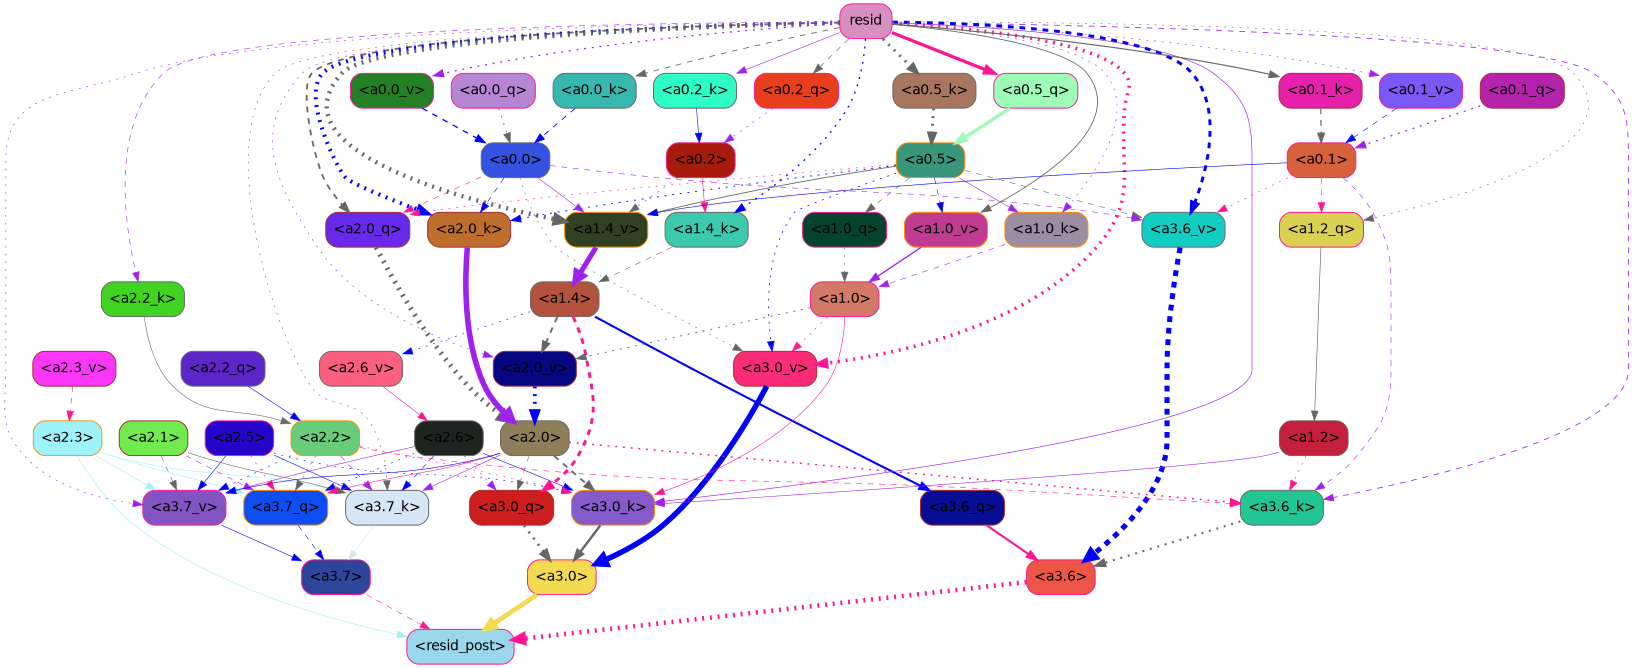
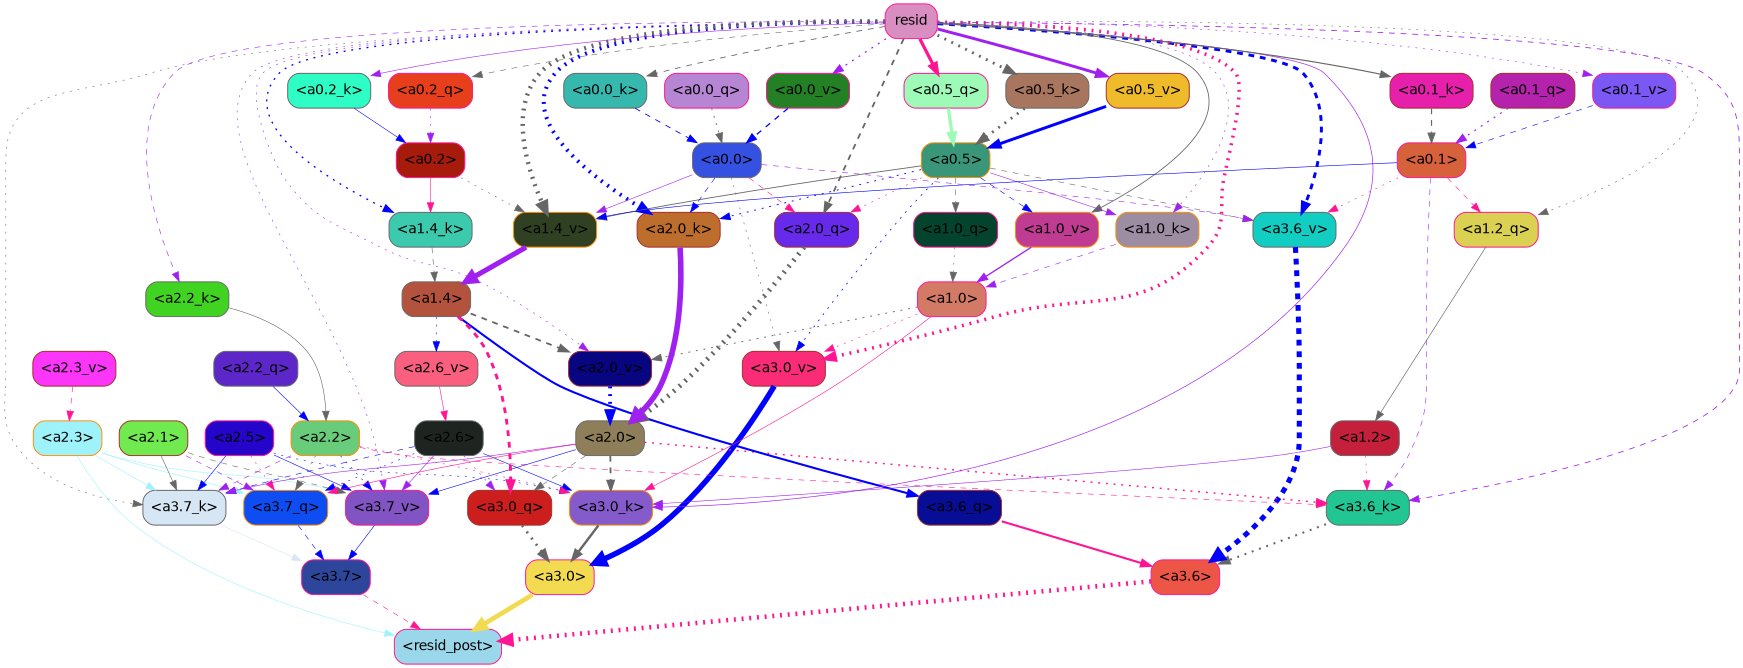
none -> (1148, 91)
